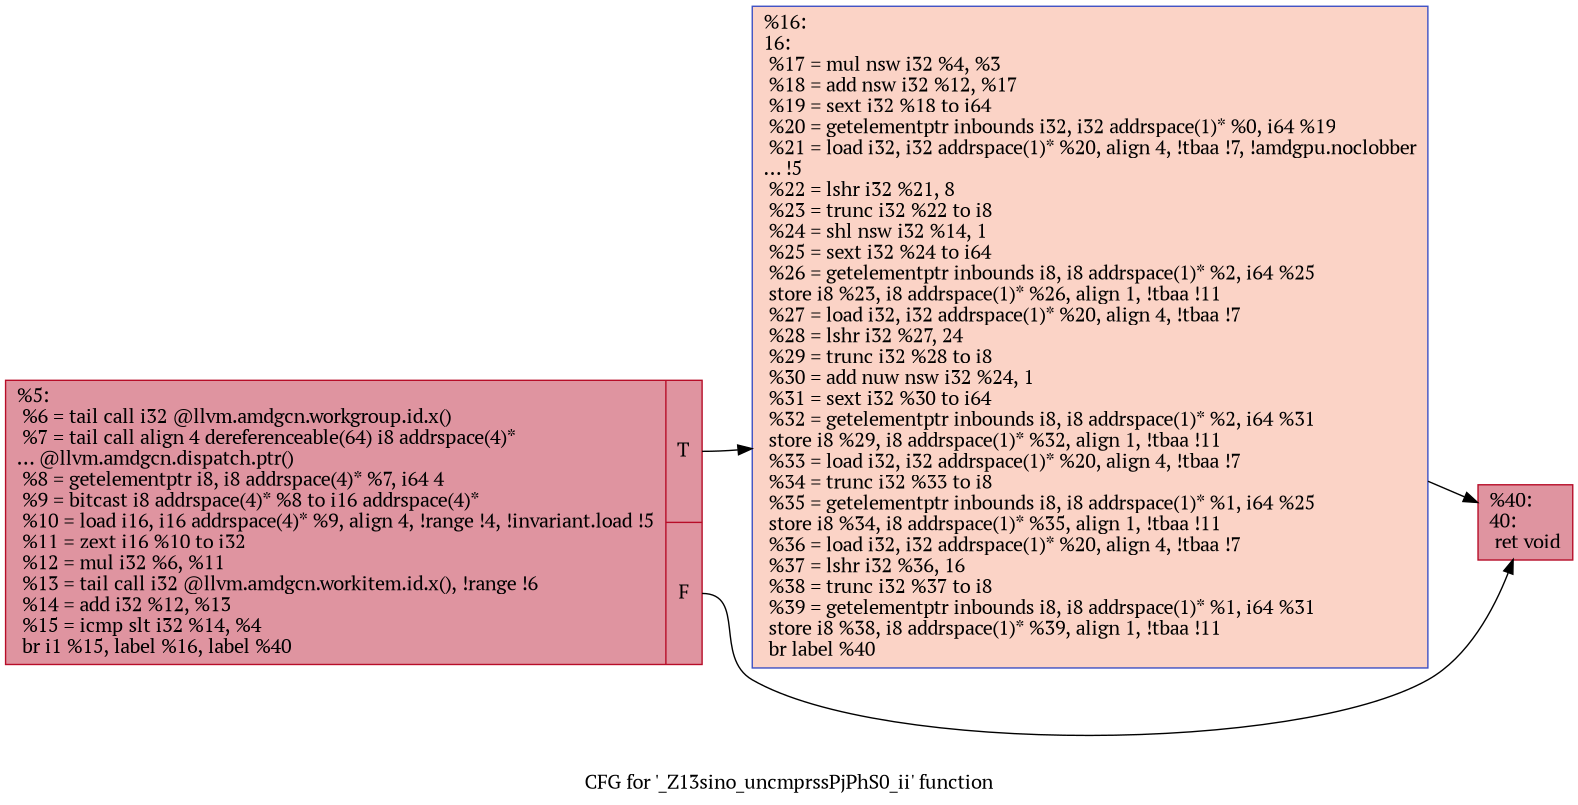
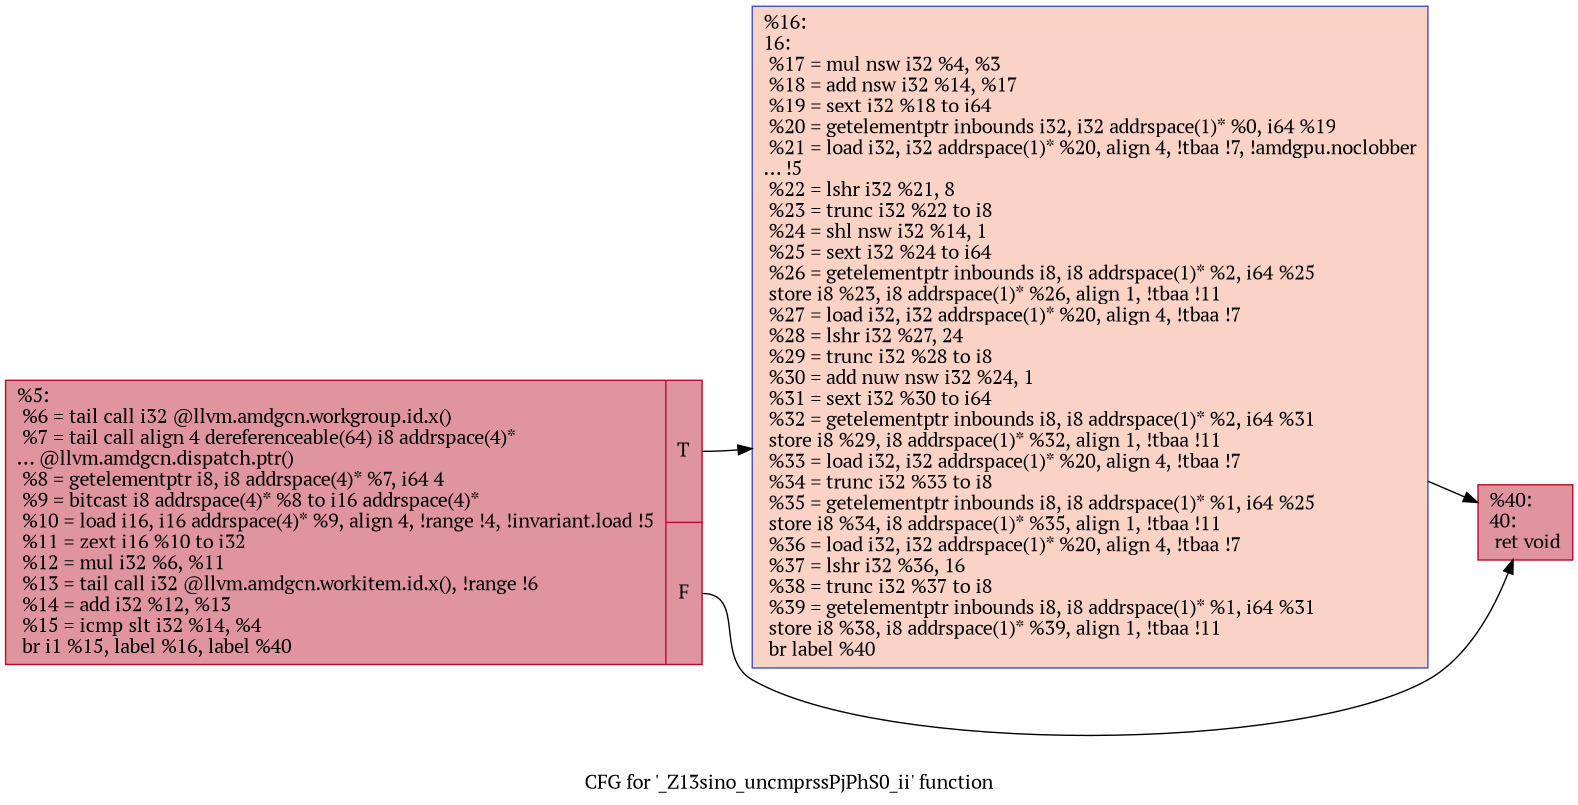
(891, 86) -> (891, 86)
